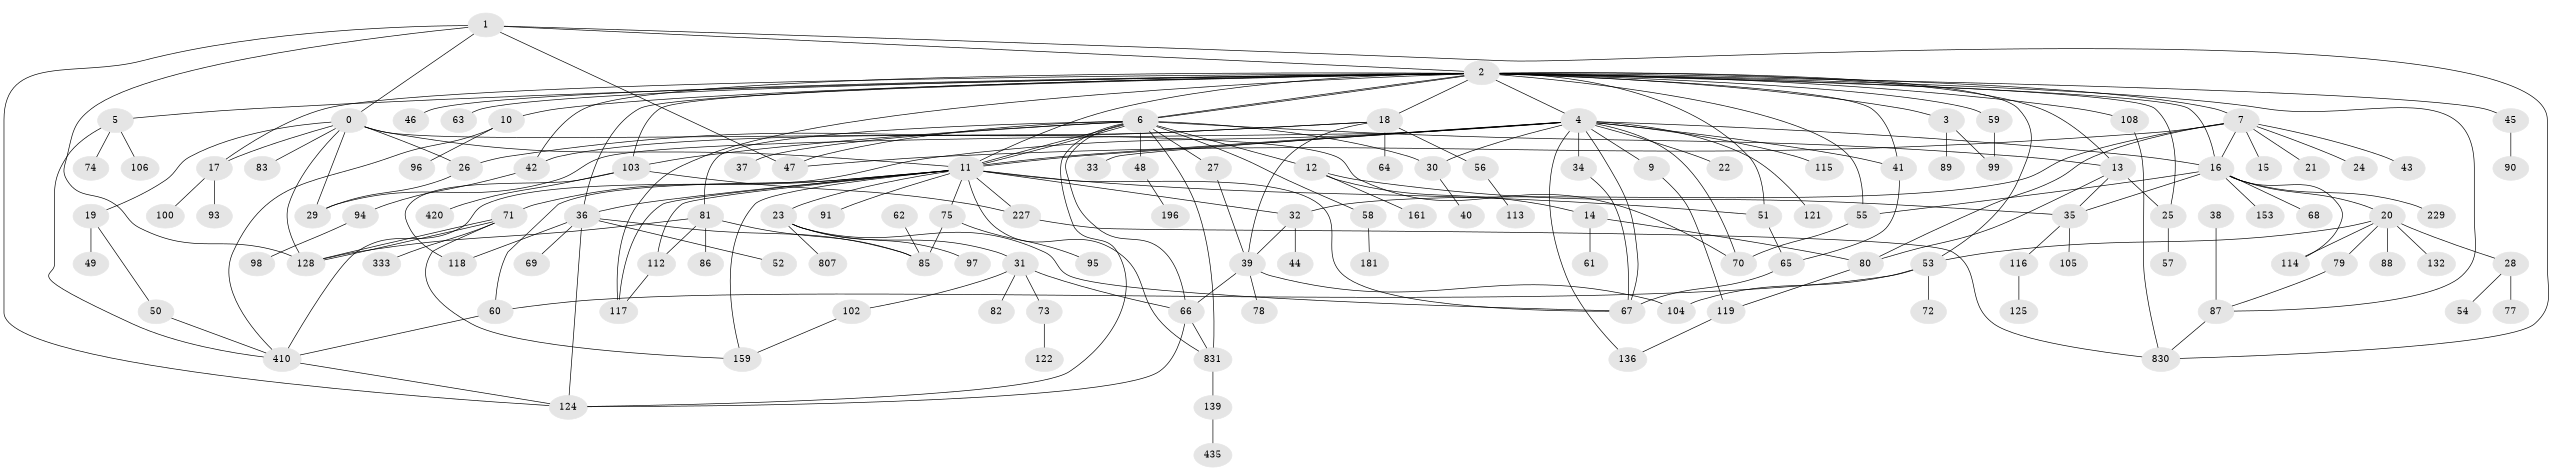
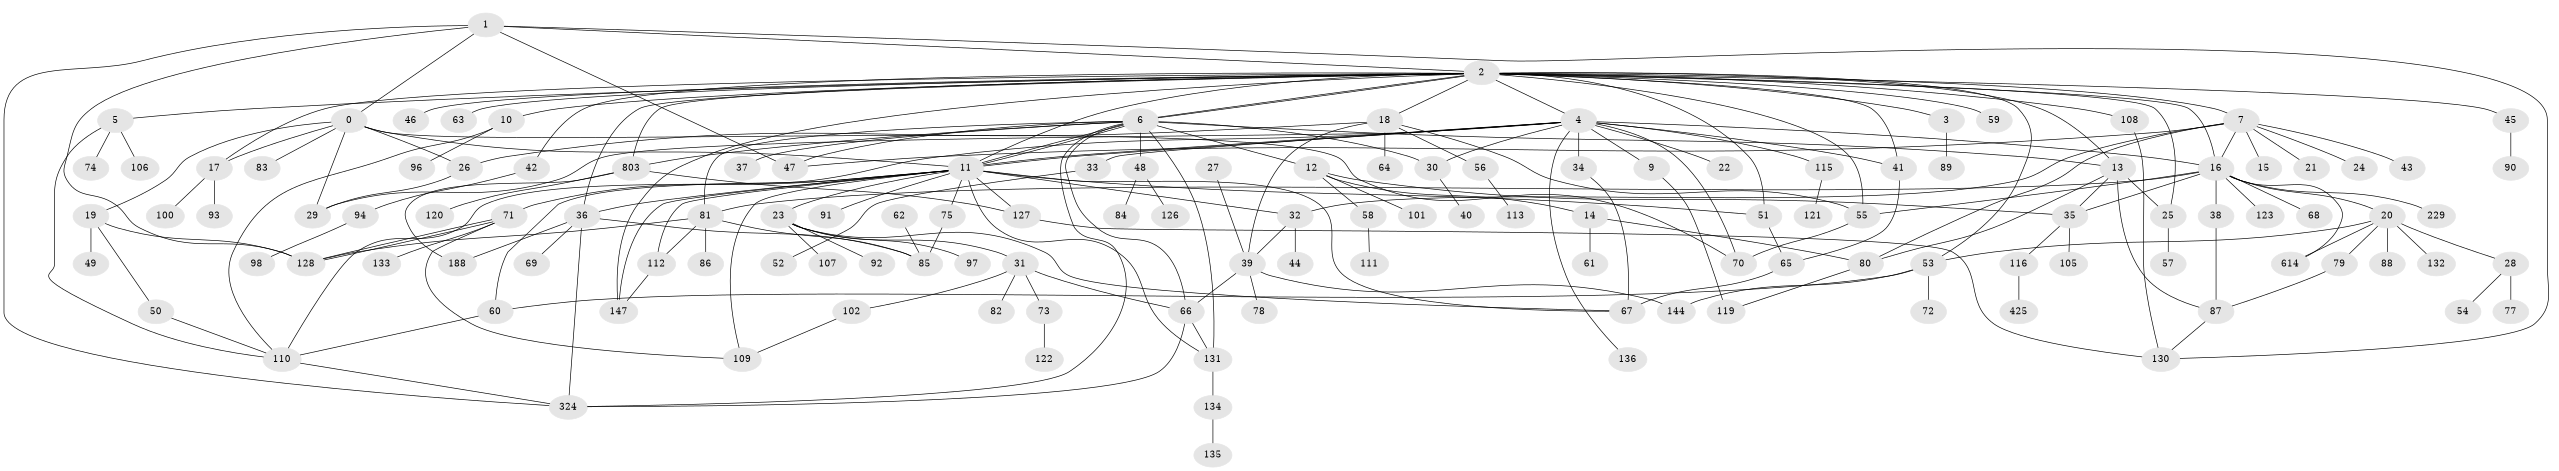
(2211, 102) -> (2135, 260)
(956, 135) -> (1575, 185)
(1177, 145) -> none
(1758, 162) -> (1819, 192)
(1256, 165) -> (1347, 198)
(631, 168) -> (631, 168)
(1994, 168) -> none
(300, 180) -> (198, 240)
none -> (1534, 189)
none -> (2216, 192)
(1631, 215) -> none
(435, 216) -> (435, 216)
(1022, 216) -> (1022, 216)
none -> (1121, 216)
(1170, 216) -> (1170, 216)
(1417, 216) -> (1417, 216)
(2265, 216) -> (2265, 216)
(676, 239) -> (896, 199)
(382, 264) -> (382, 264)
(457, 264) -> (457, 264)
(828, 264) -> (828, 264)
none -> (877, 264)
(1093, 264) -> none
(1370, 264) -> (1370, 264)
(2290, 264) -> (2290, 264)
(619, 312) -> (619, 312)
(1676, 312) -> (1676, 312)
(2019, 312) -> (2019, 312)
(1677, 336) -> none
(282, 360) -> (282, 360)
(742, 360) -> (742, 360)
(1213, 360) -> (1213, 360)
(2161, 360) -> (2161, 360)
(568, 407) -> (568, 407)
(1213, 407) -> (1213, 407)
(1213, 455) -> (1213, 455)
